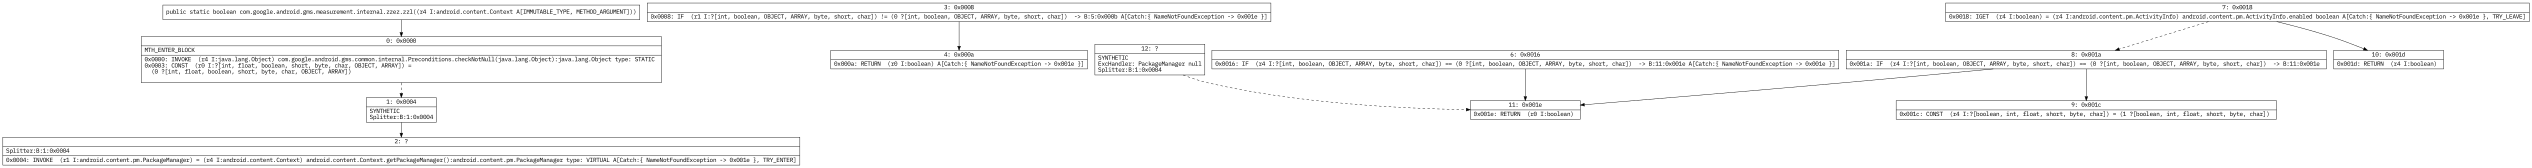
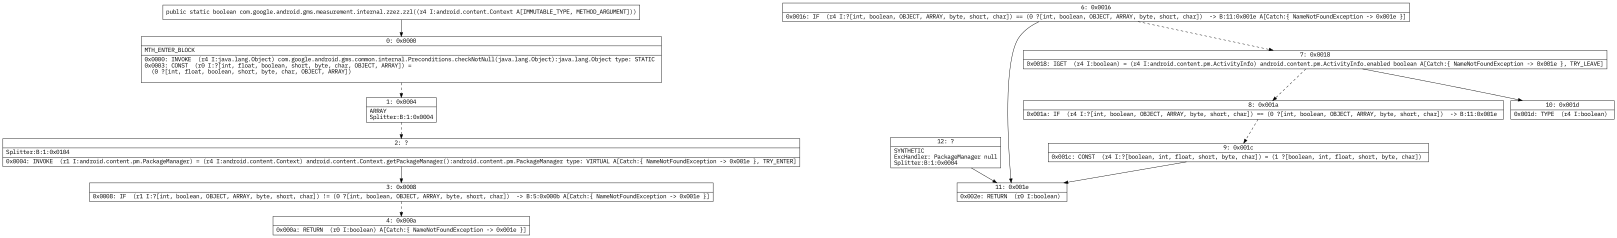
(959, 34) -> (401, 207)
none -> (1204, 36)
(2389, 64) -> (1563, 114)
(2086, 83) -> (1252, 130)
(1789, 88) -> (1127, 172)
(1323, 101) -> (982, 174)
(385, 111) -> (378, 111)
(1525, 114) -> (1012, 197)
(401, 128) -> (401, 128)
(38, 151) -> (38, 152)
none -> (401, 173)
